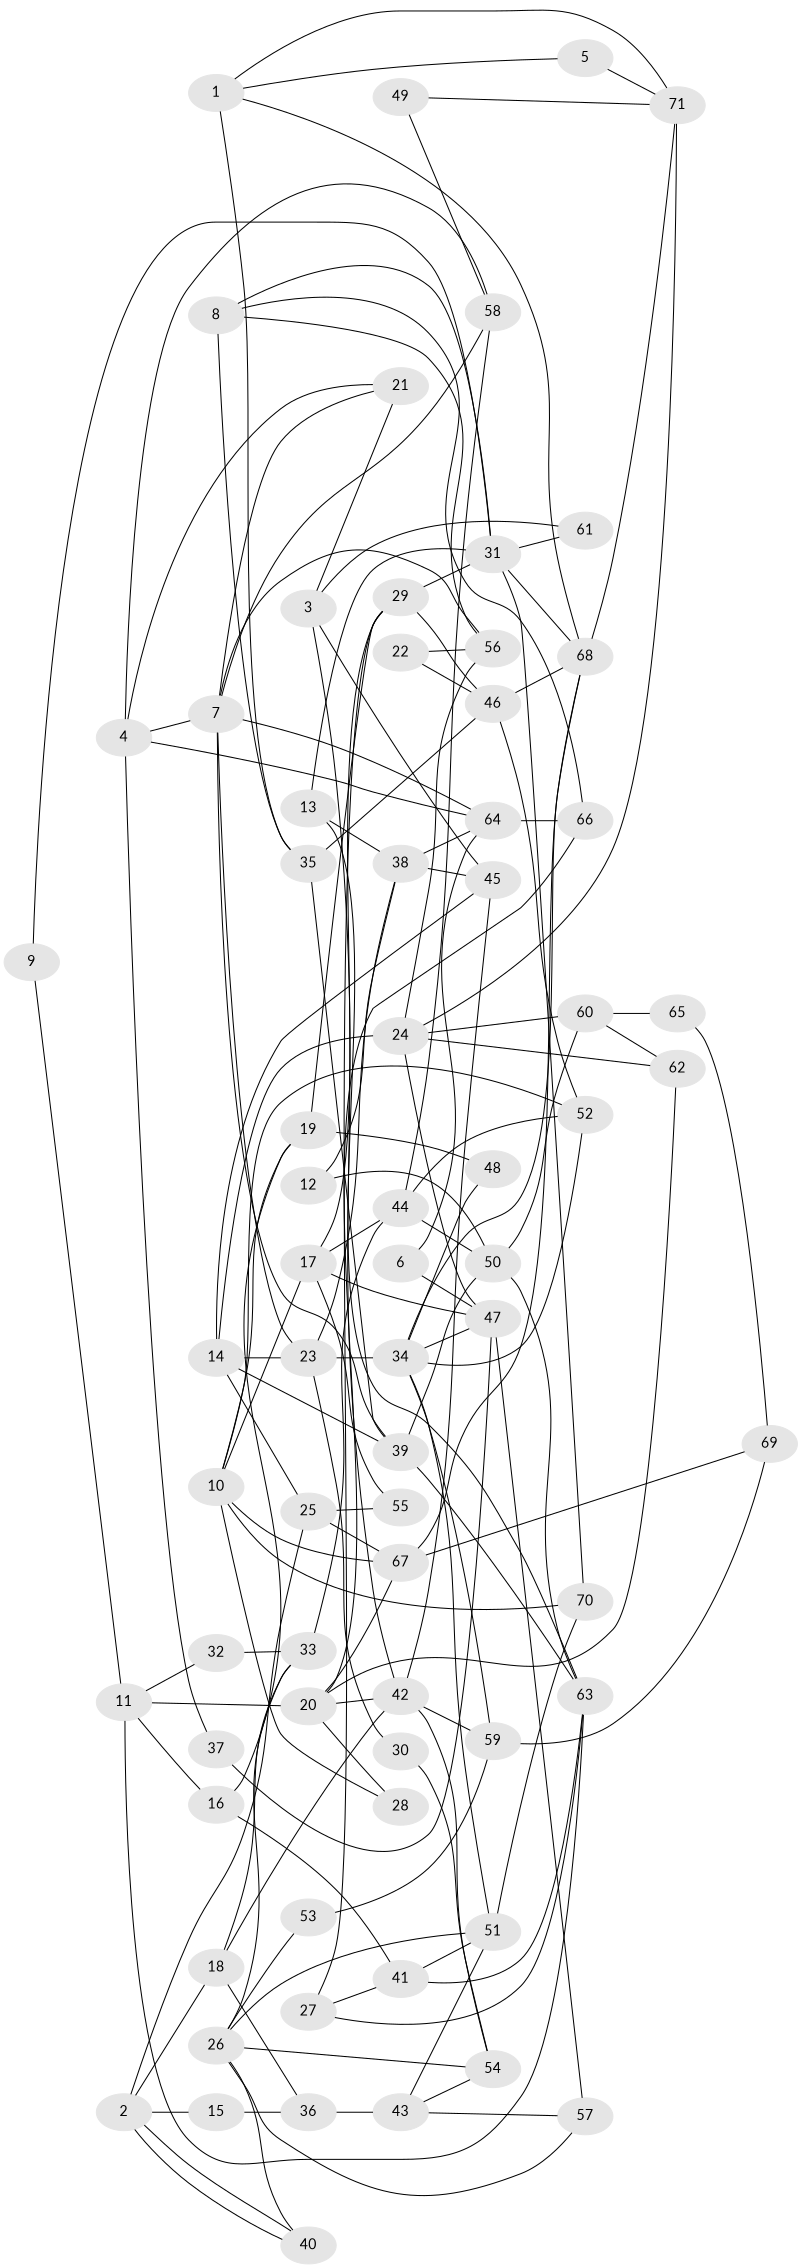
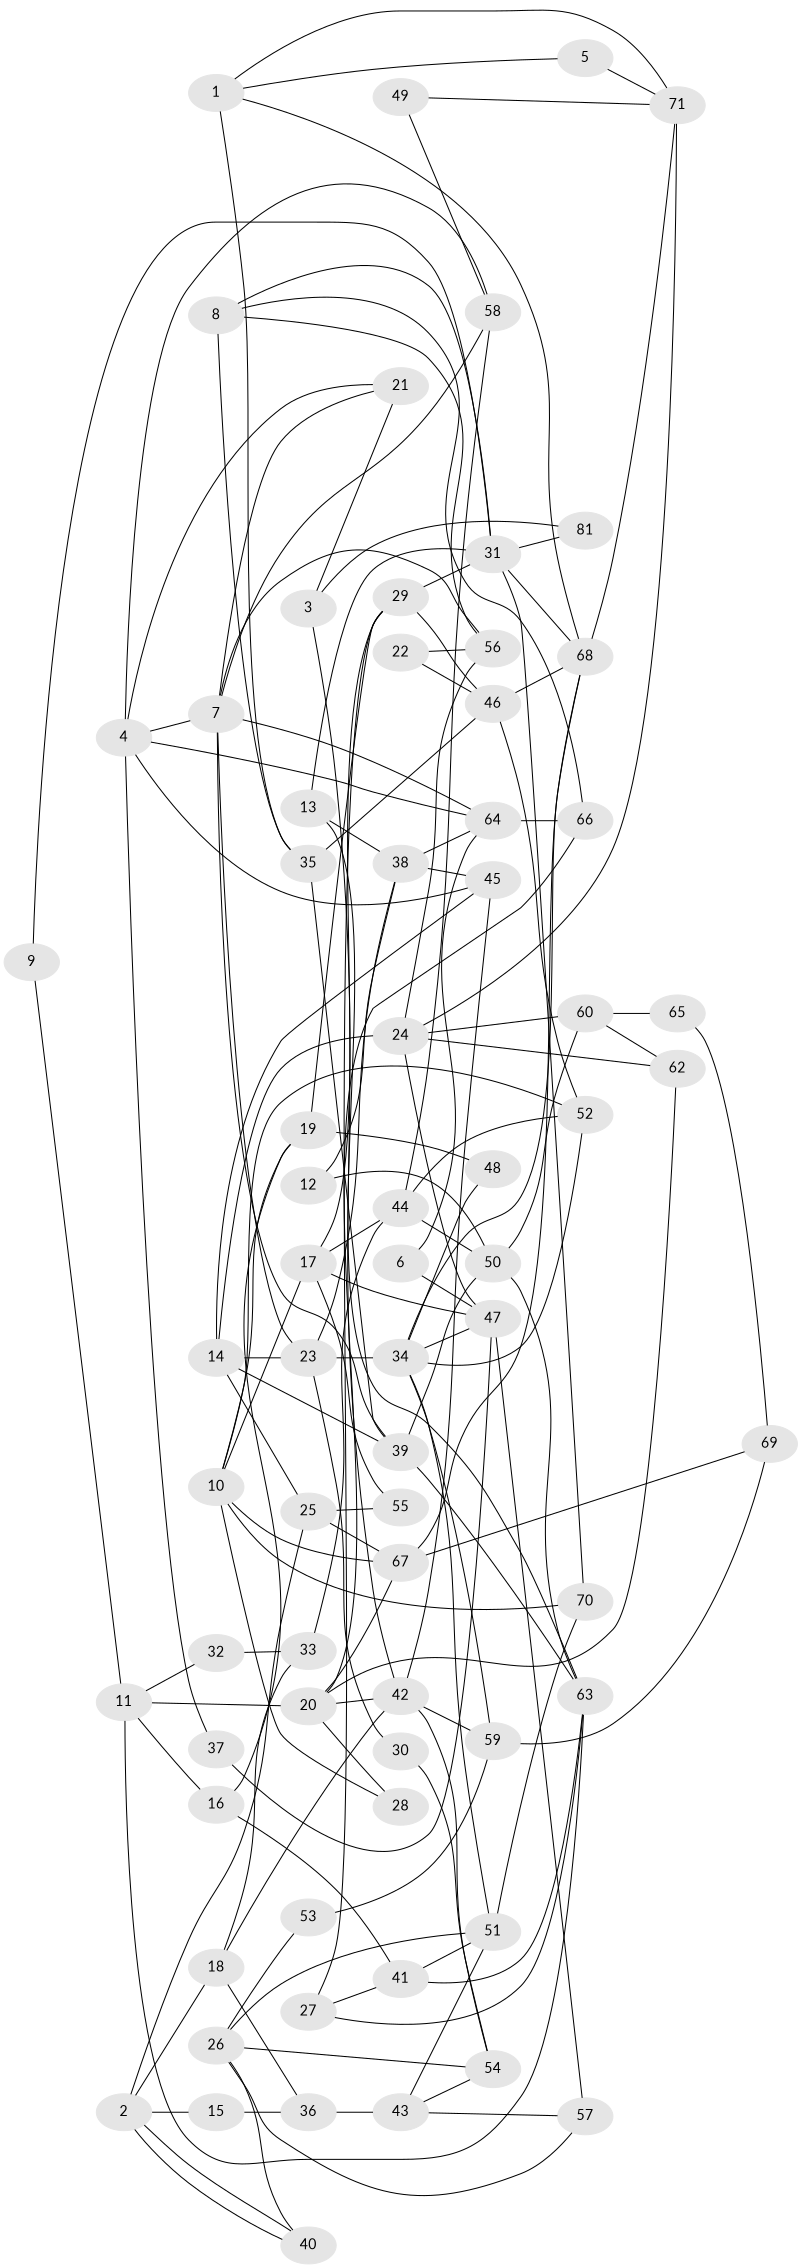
(585, 531) -> (585, 531)
(396, 747) -> (275, 889)
(257, 1855) -> none
